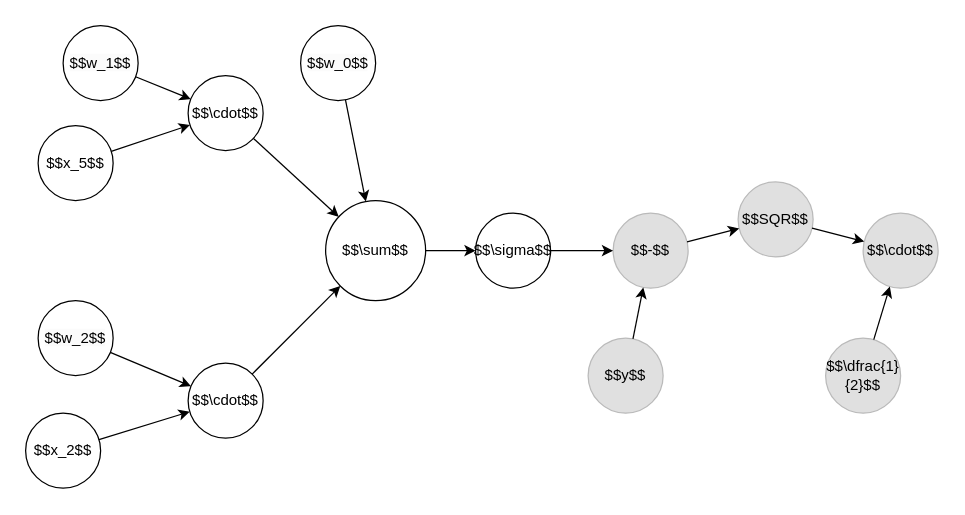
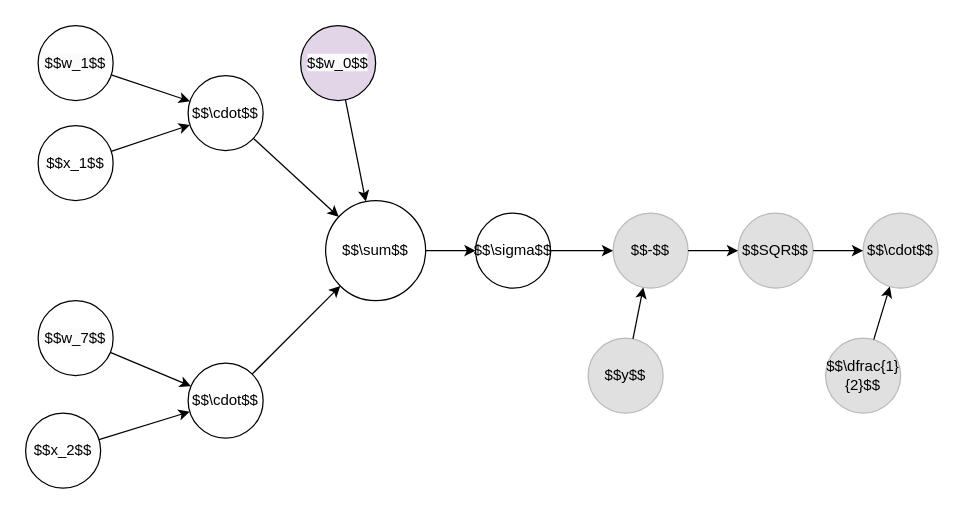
(101, 63) -> (76, 63)
(338, 63) -> (338, 63)
(76, 163) -> (76, 163)
(776, 219) -> (776, 251)
(76, 338) -> (76, 338)
